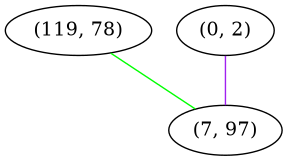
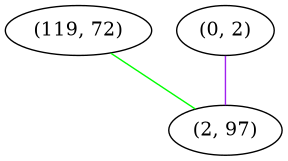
(79, 30) -> (79, 30)
(225, 130) -> (225, 130)
